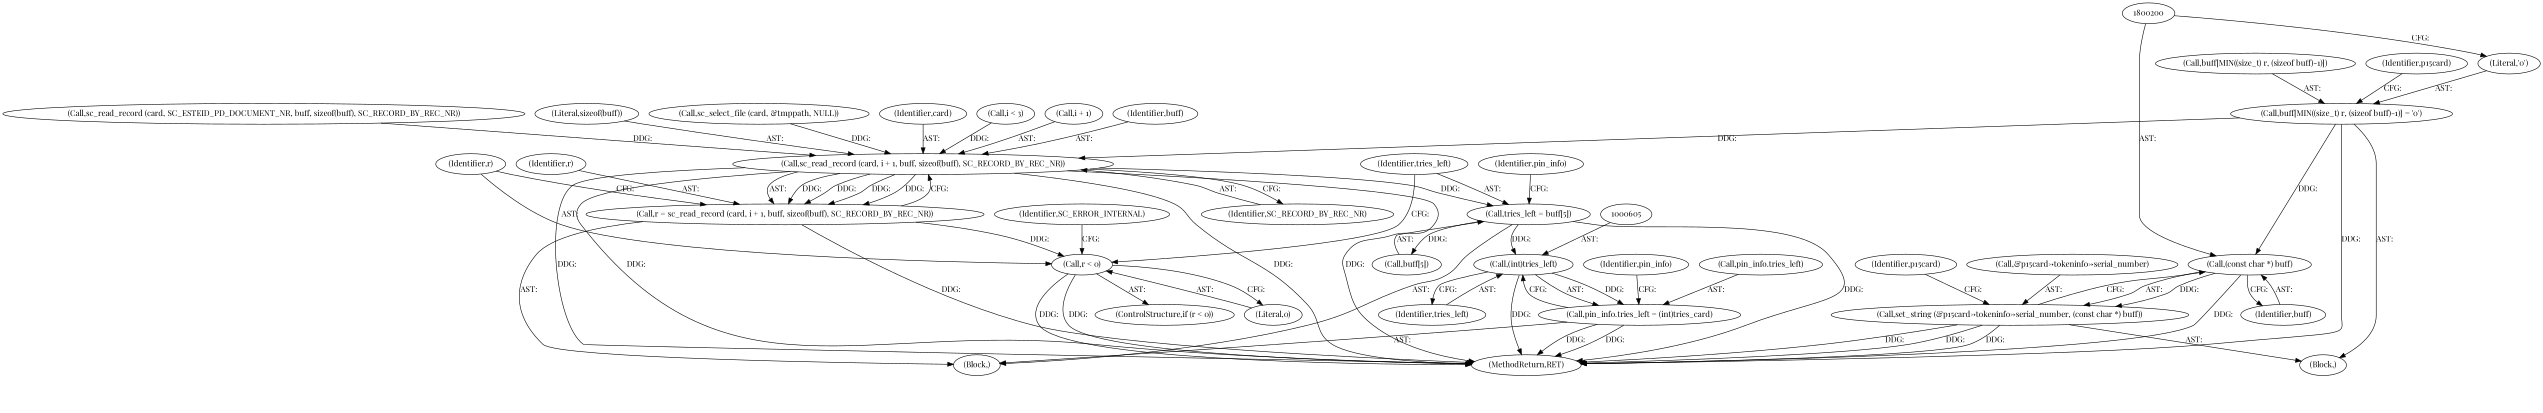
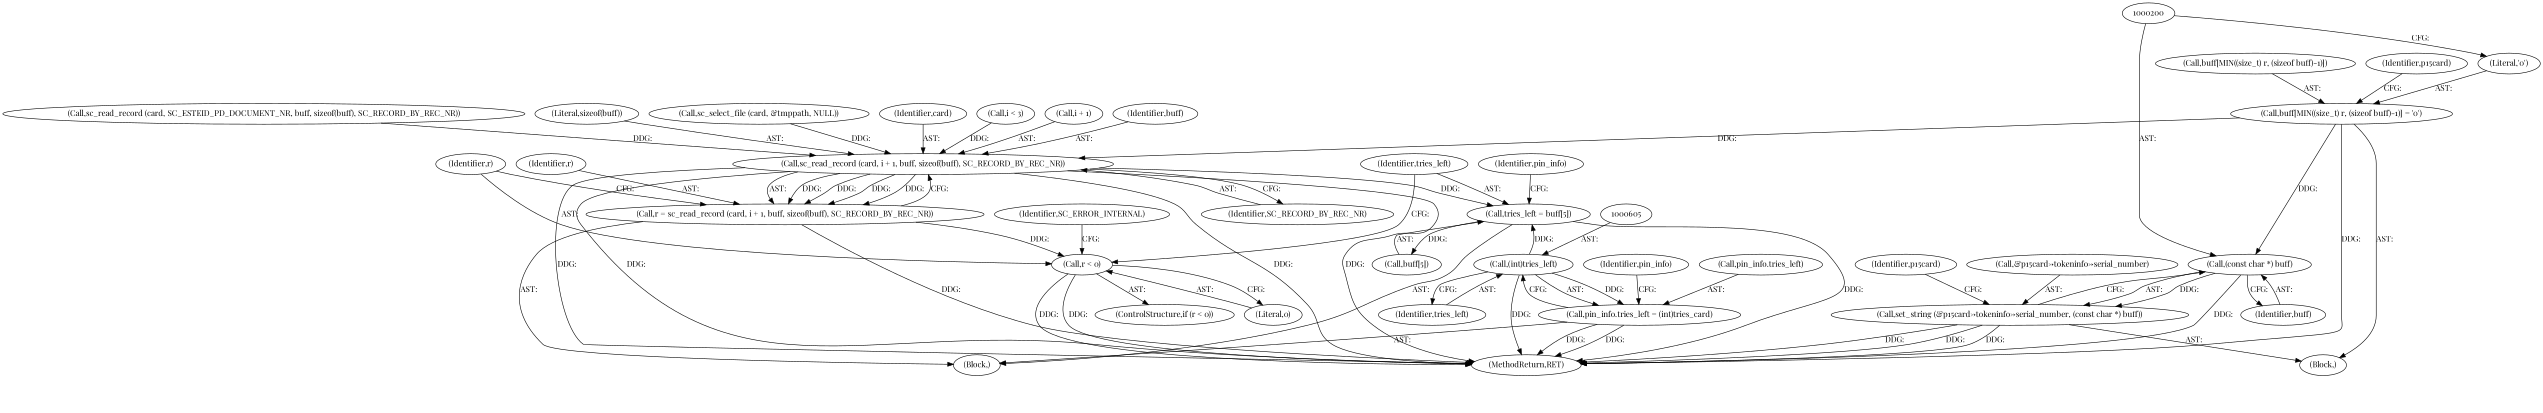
(2149, 13) -> (2149, 13)
(1512, 236) -> (1533, 243)
